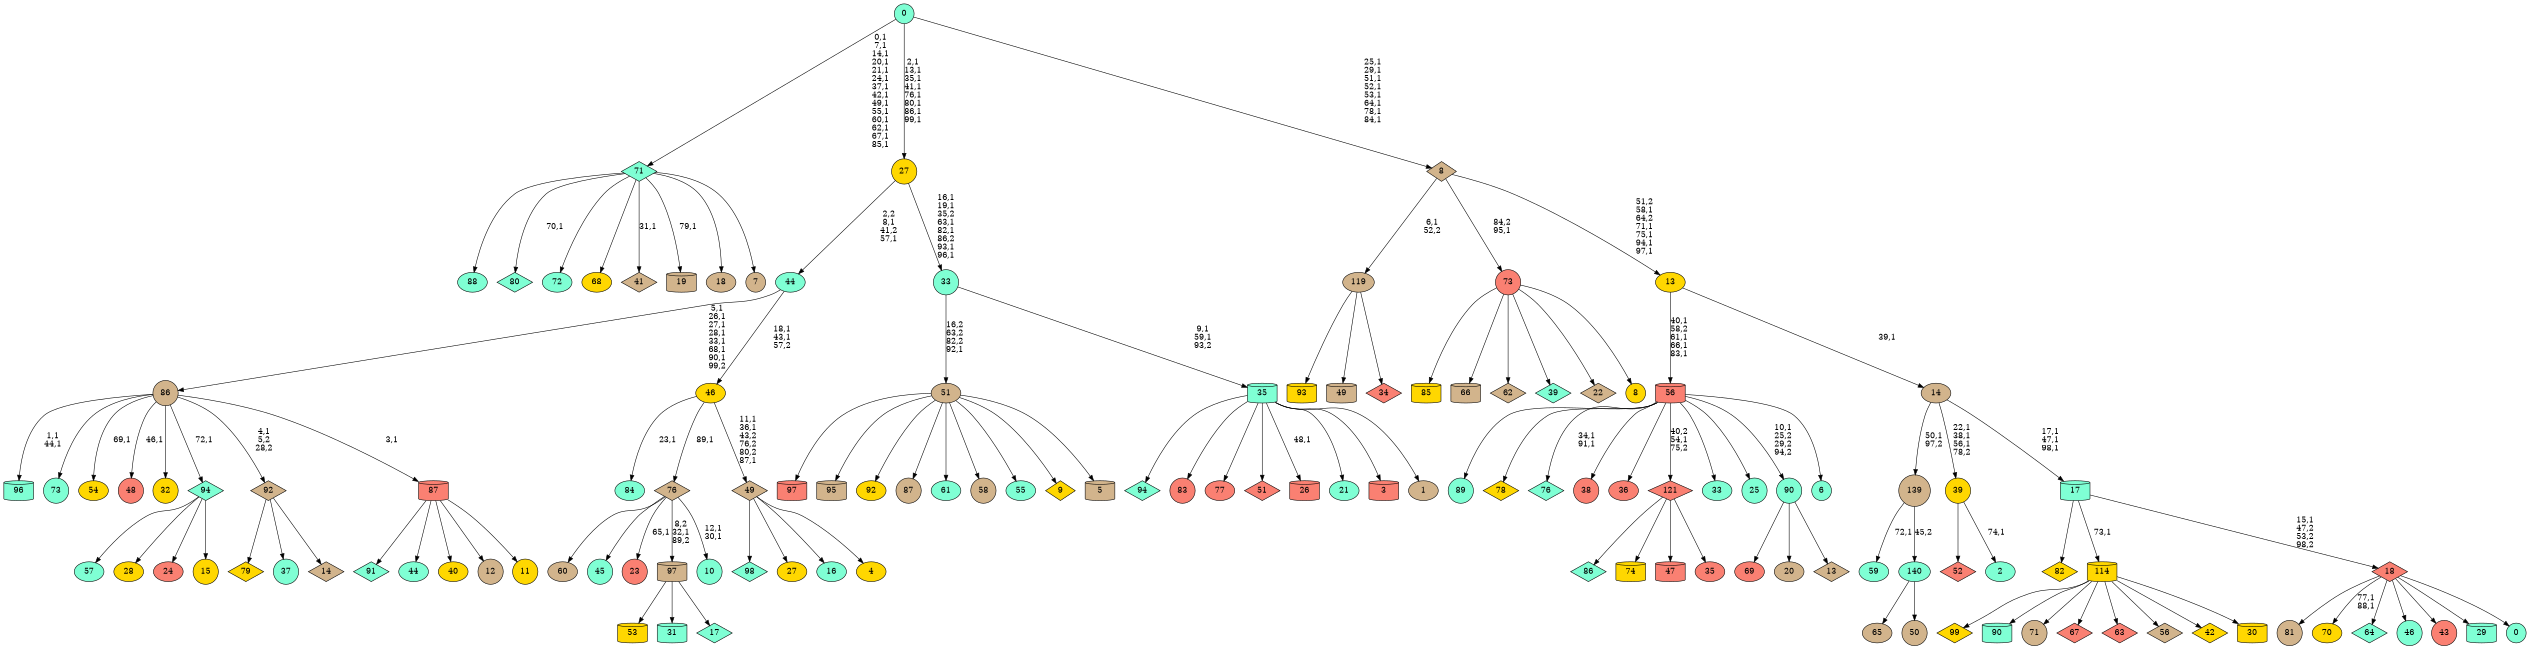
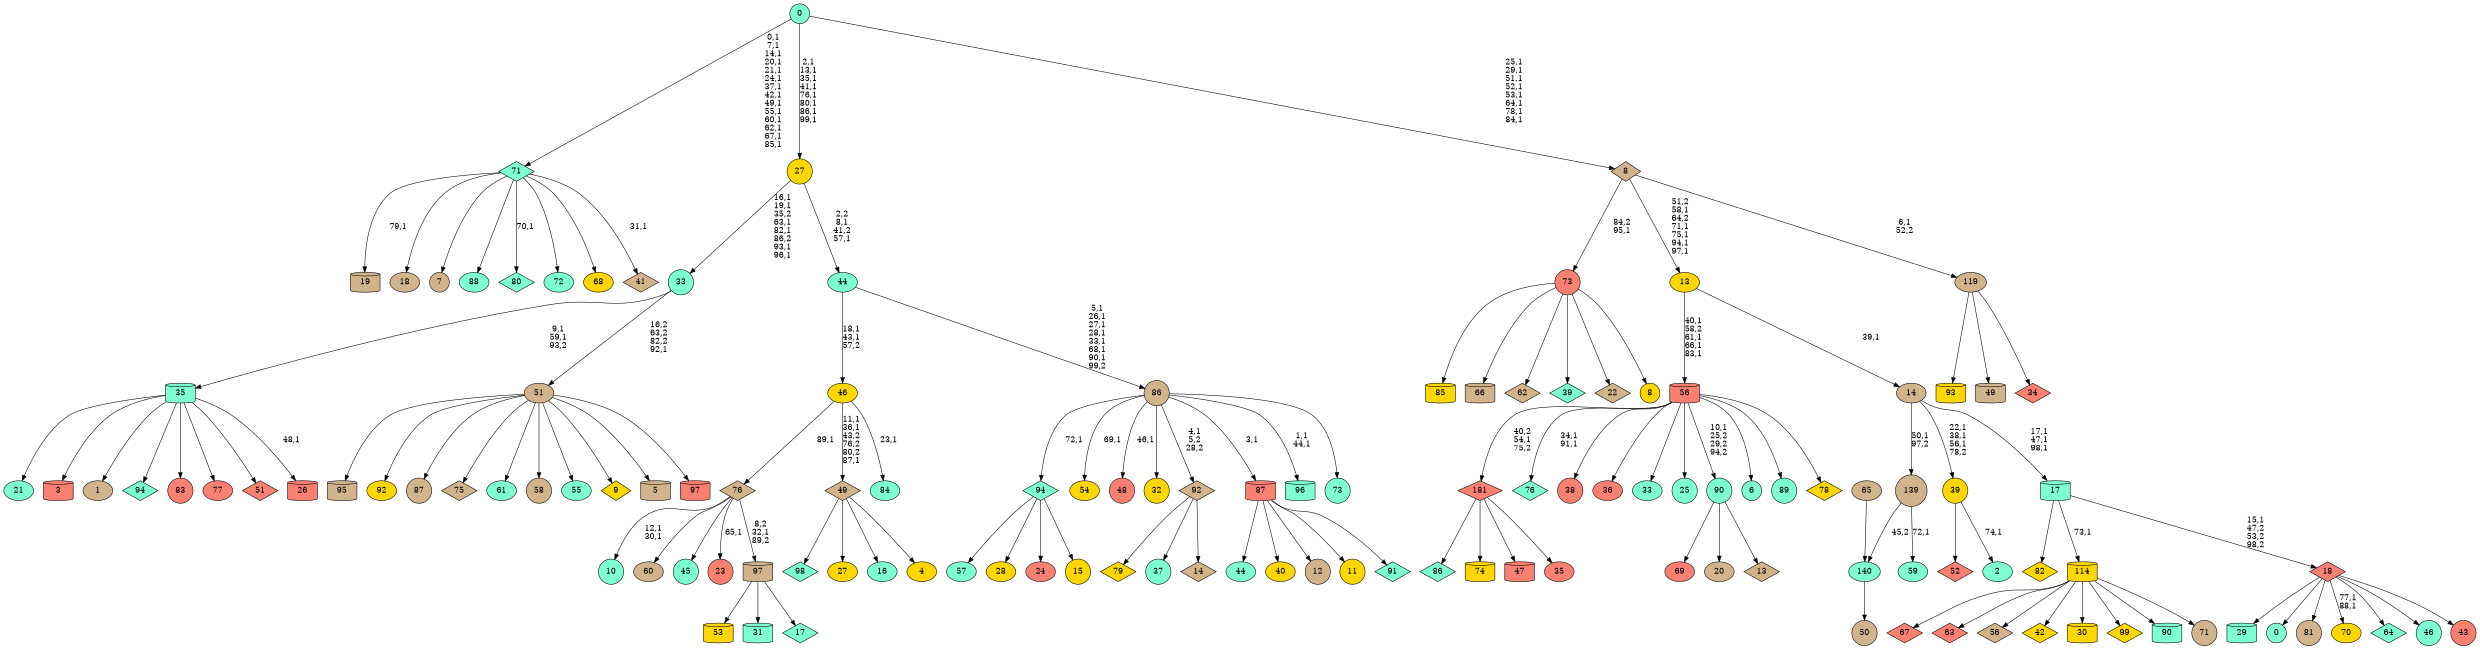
none -> (459, 491)
(1670, 491) -> (1480, 491)
(1897, 600) -> (1866, 528)
